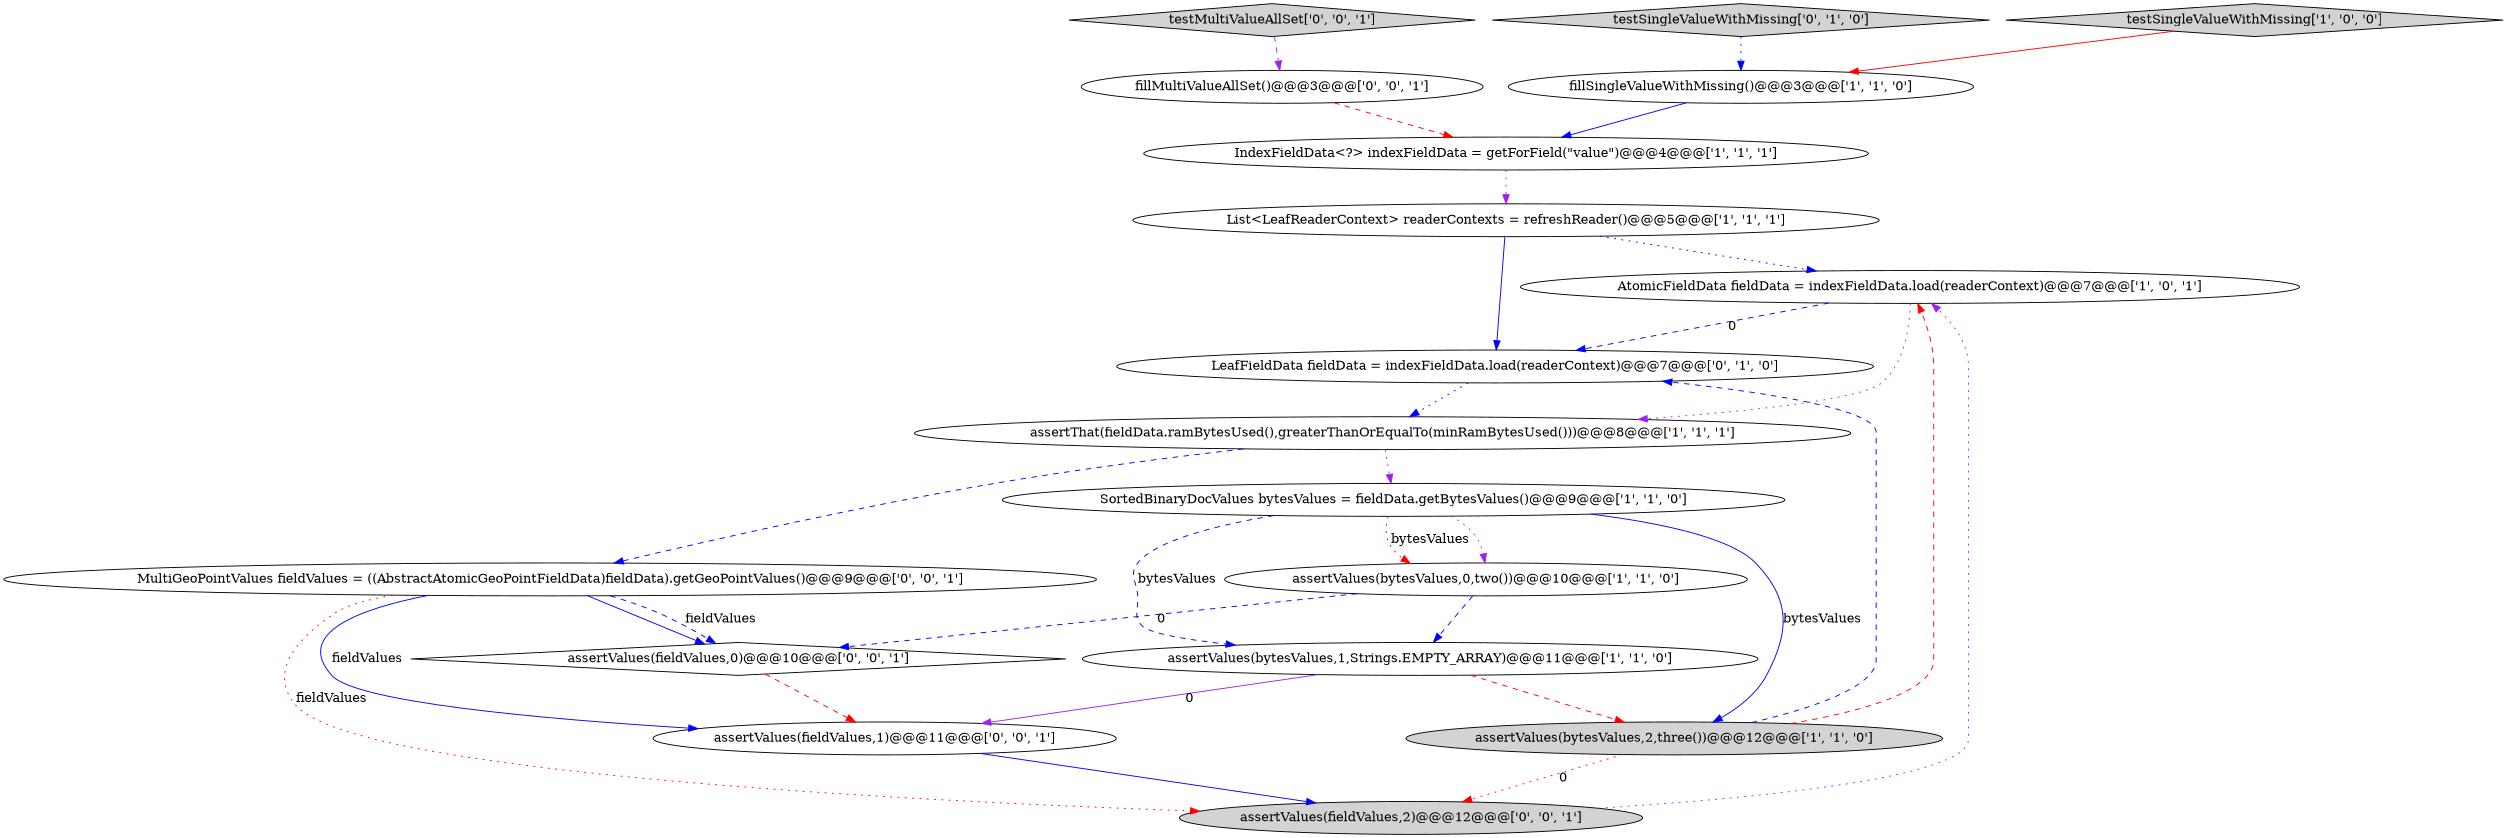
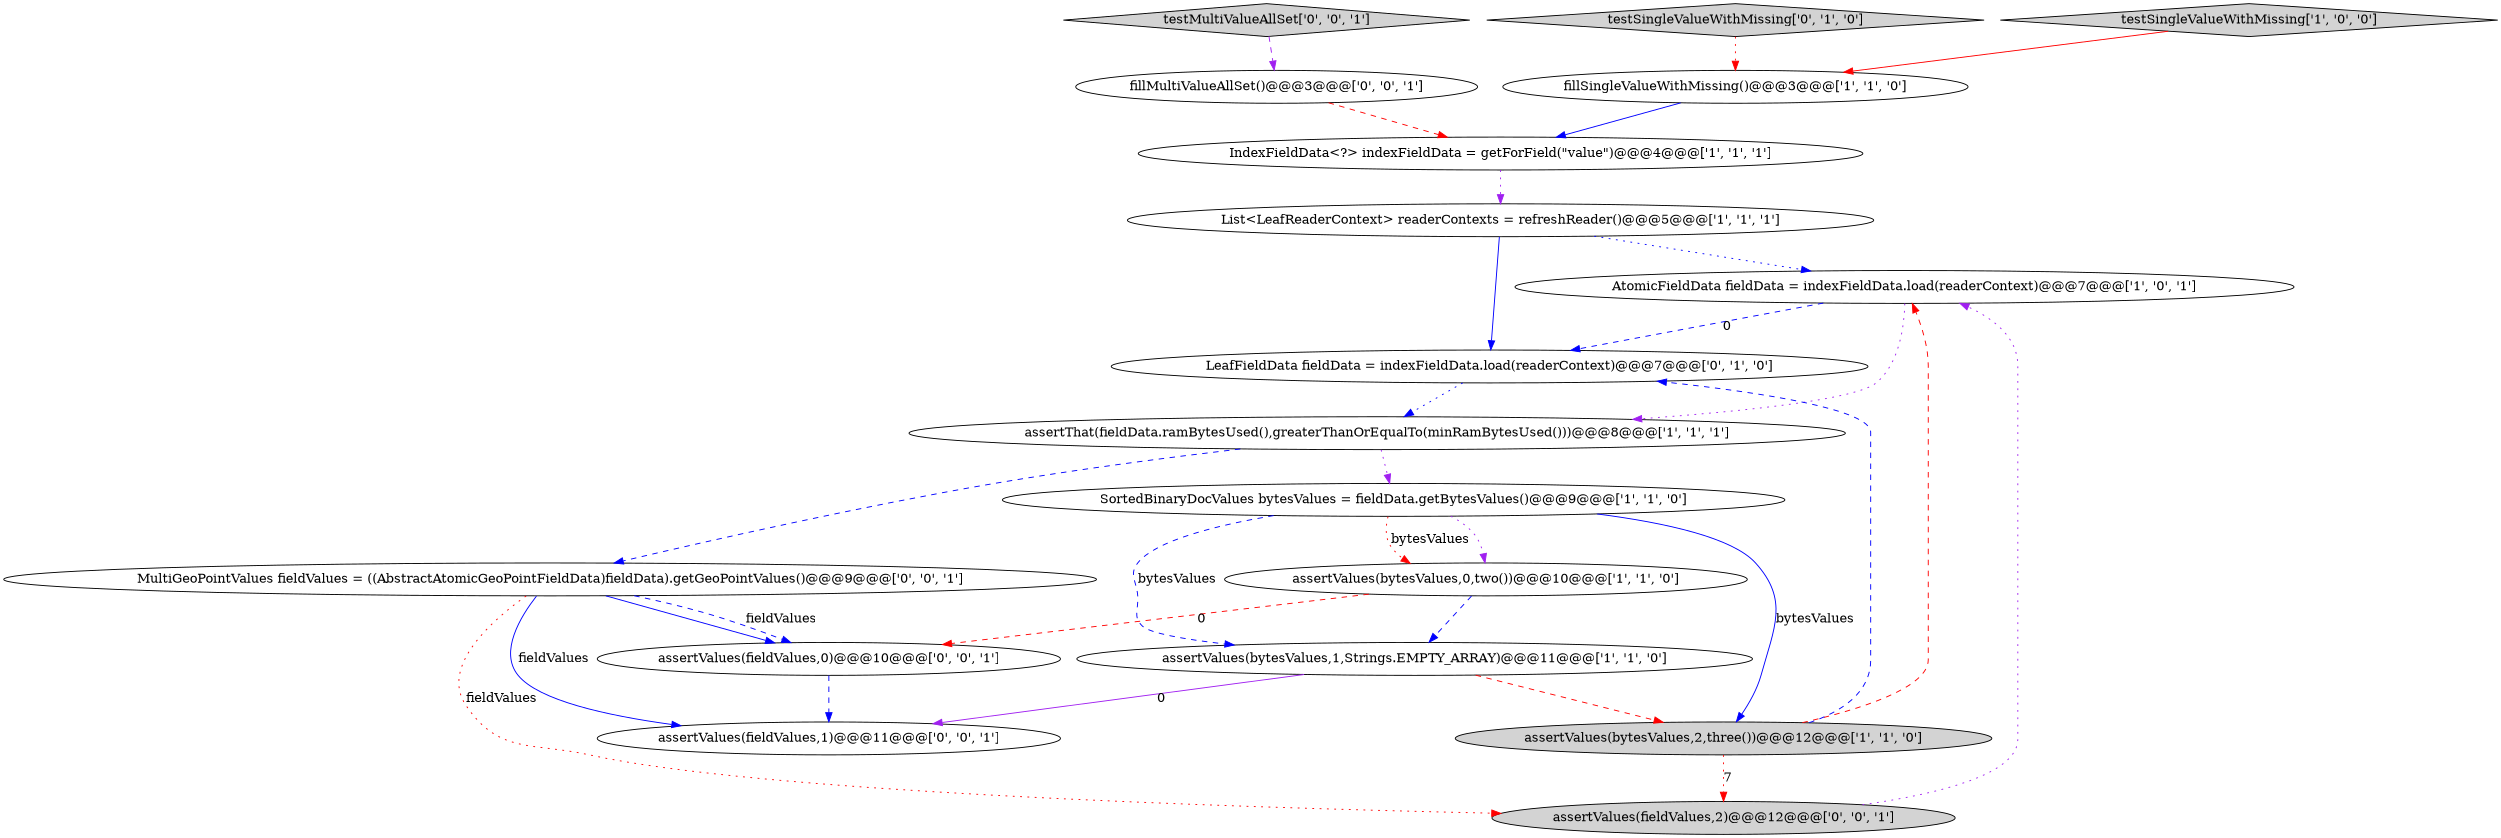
(1741, 49) -> (1735, 49)
(1103, 620) -> (1160, 619)
(738, 659) -> (829, 659)
(806, 696) -> (829, 694)
(1143, 778) -> none
(1564, 778) -> (1728, 778)
